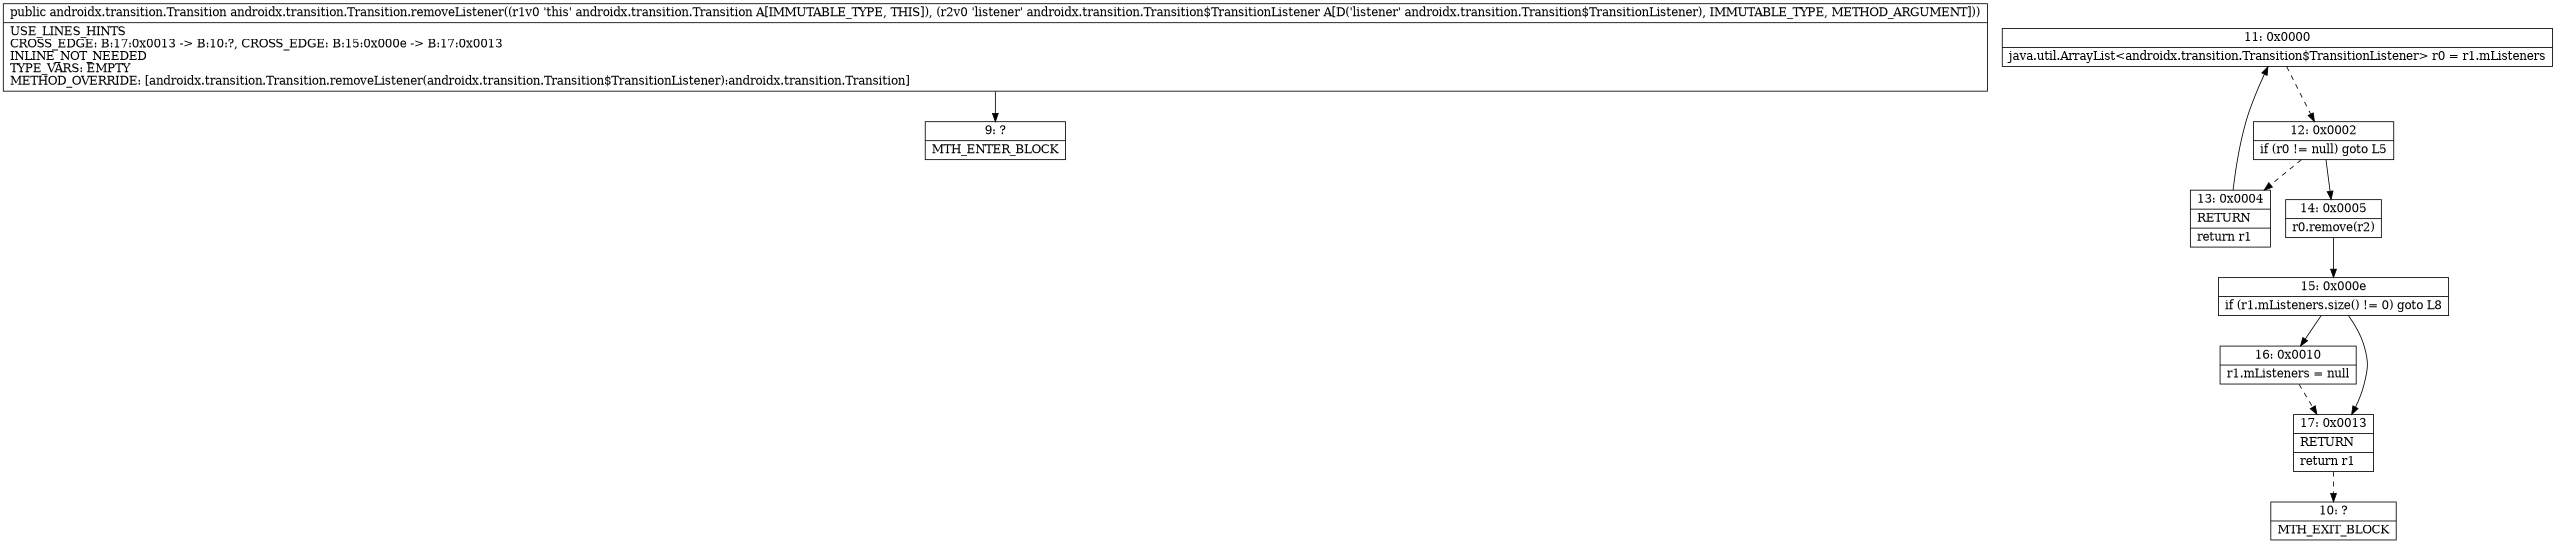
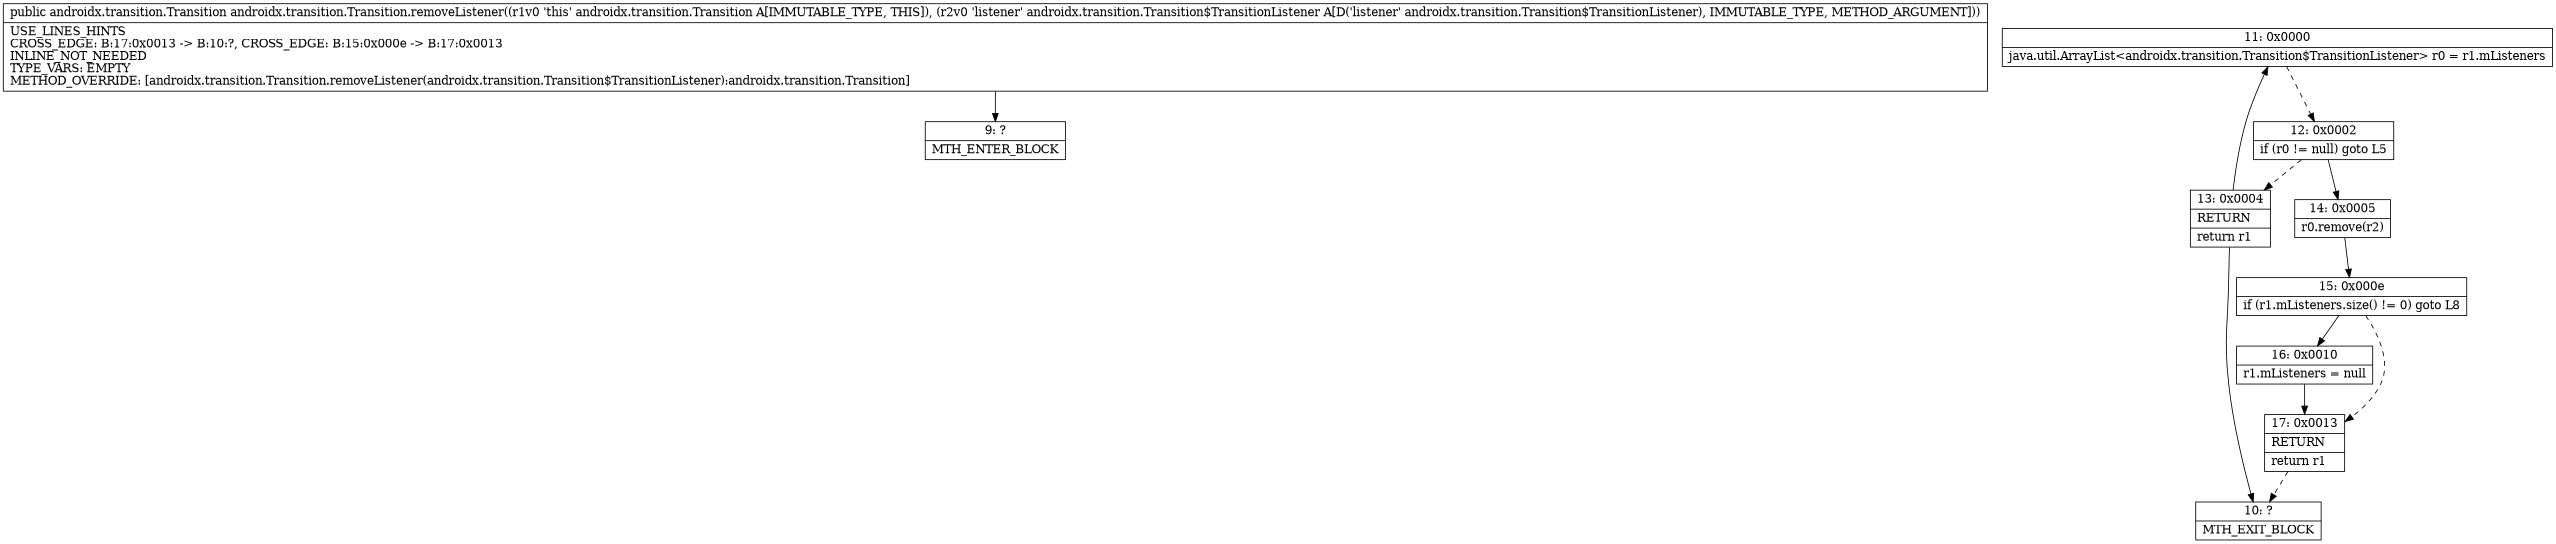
(2367, 360) -> (2384, 370)
none -> (2228, 372)
(2306, 396) -> (2305, 395)
